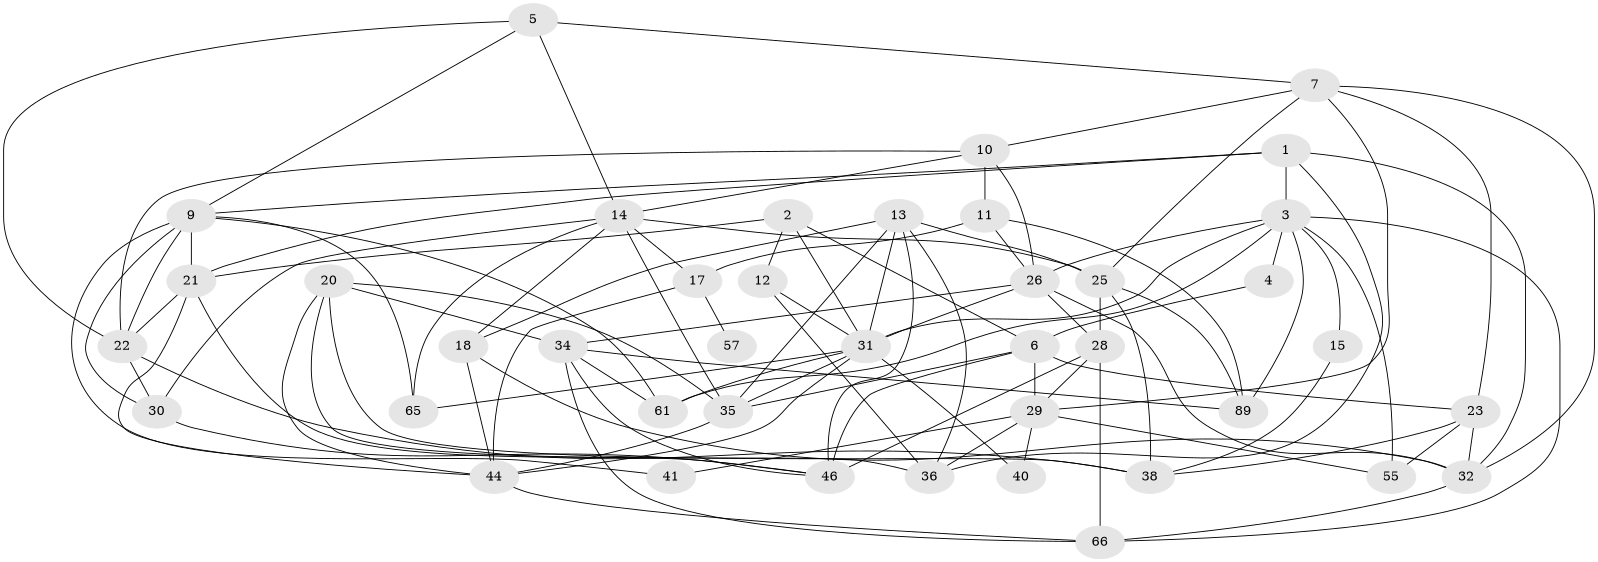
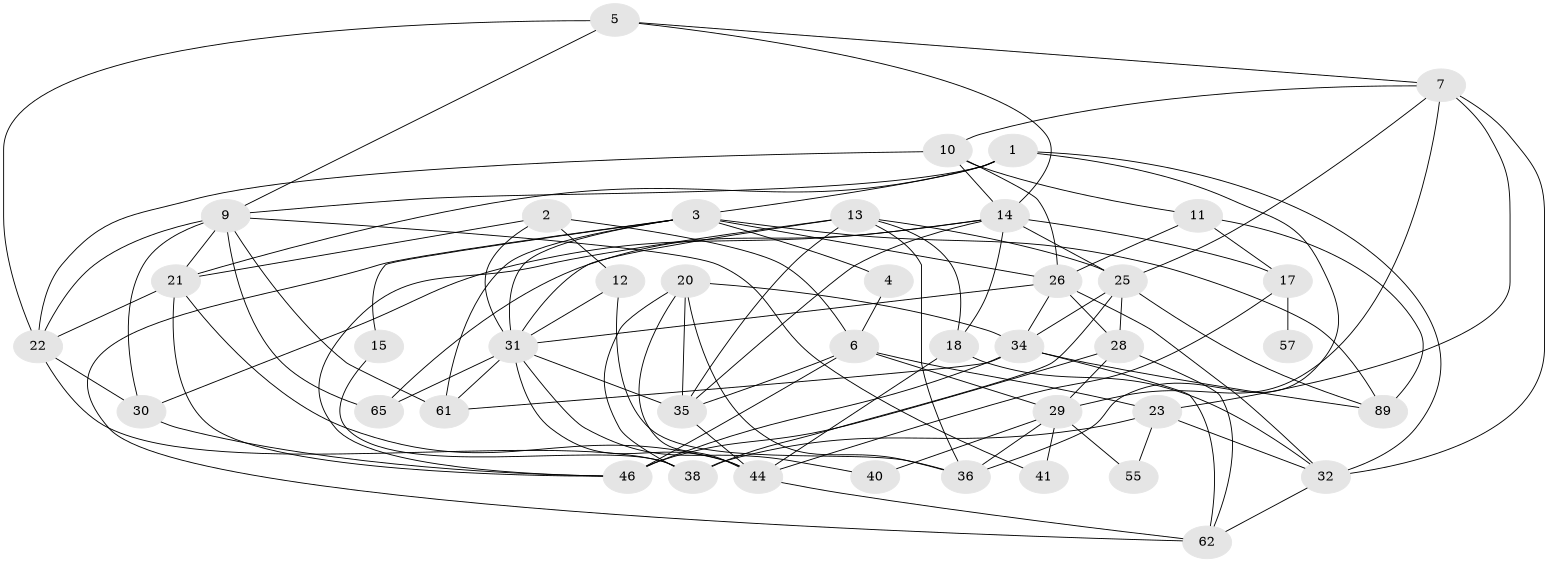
none -> (1071, 314)
(1376, 325) -> none
(1100, 542) -> (1207, 542)
